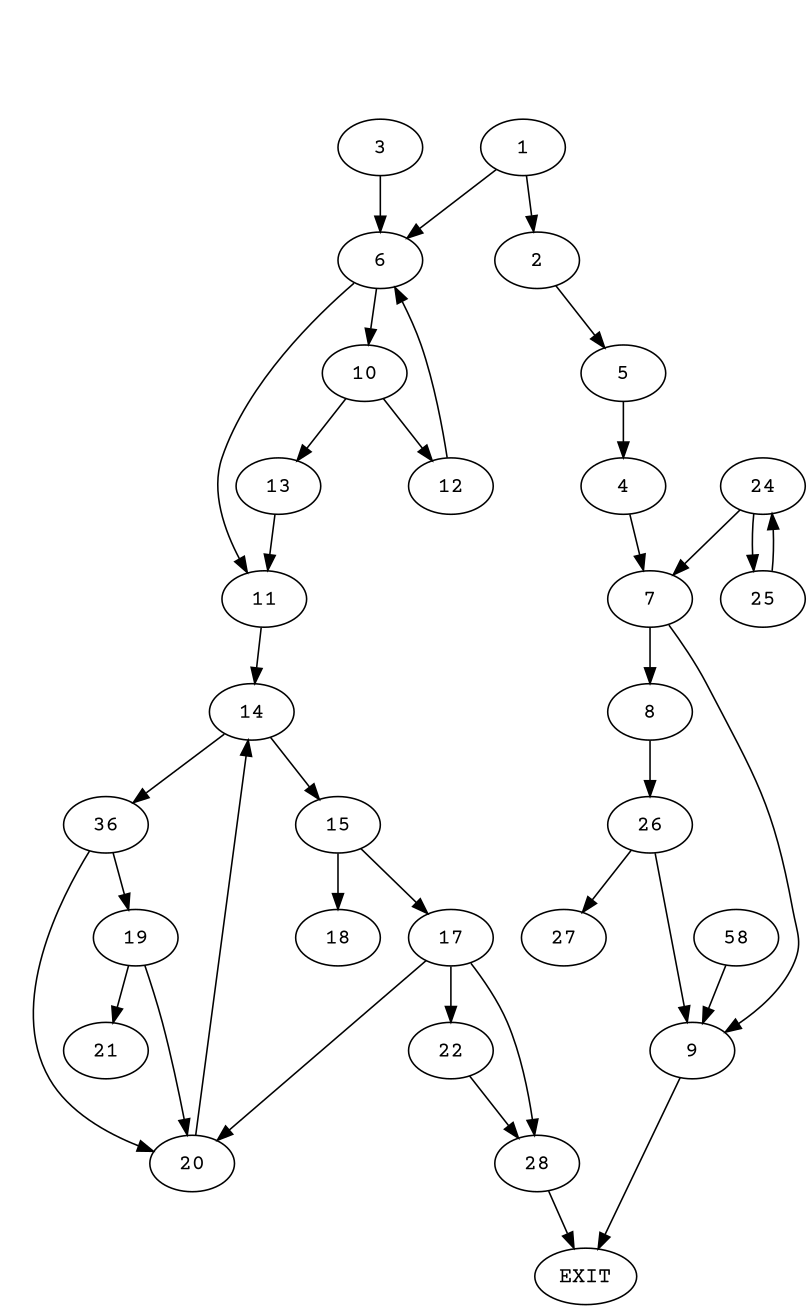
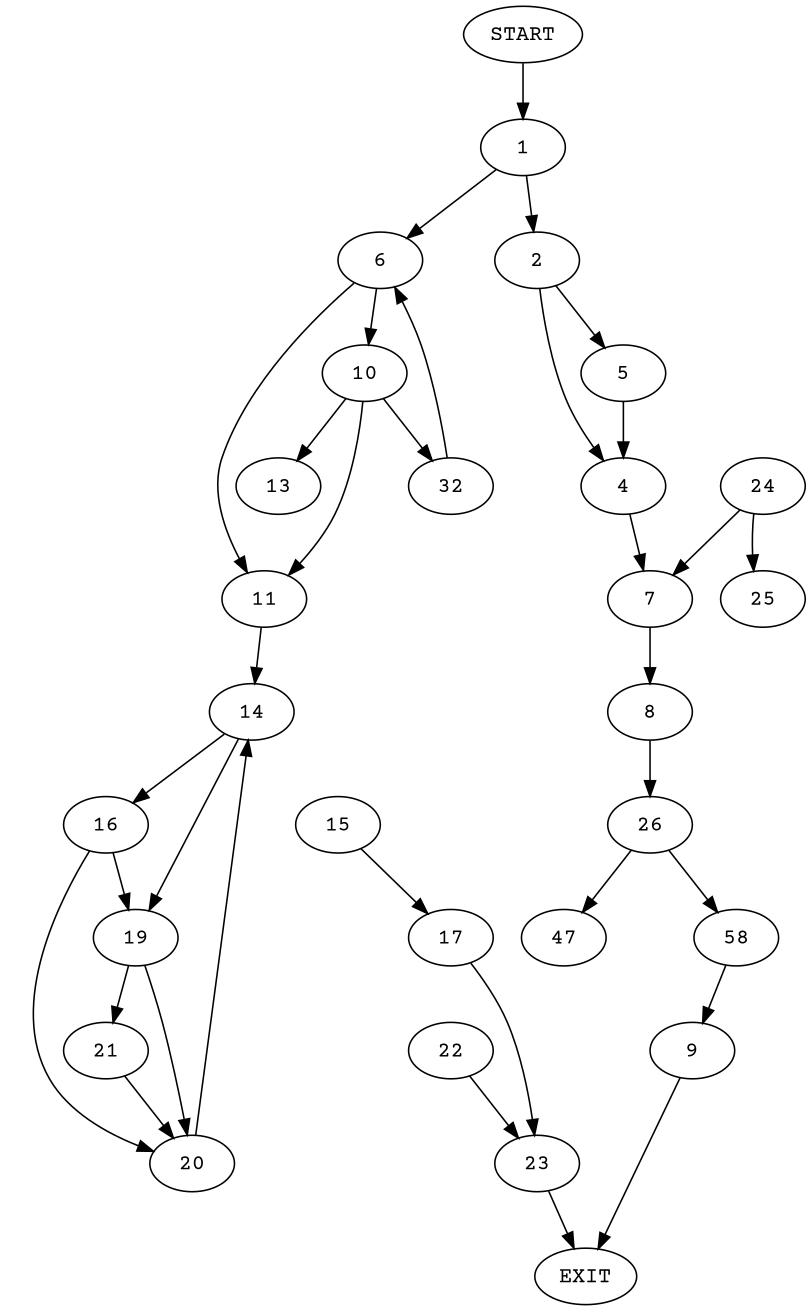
none -> (523, 34)
(380, 147) -> none
none -> (556, 372)
(451, 486) -> (451, 486)
(272, 534) -> (345, 488)
(773, 550) -> none
(290, 762) -> (198, 817)
(106, 825) -> (106, 825)
(772, 825) -> none
(670, 930) -> (688, 875)
(338, 938) -> none
(564, 938) -> (564, 938)
(451, 986) -> none
(328, 1045) -> (144, 1101)
(537, 1163) -> (537, 1163)
